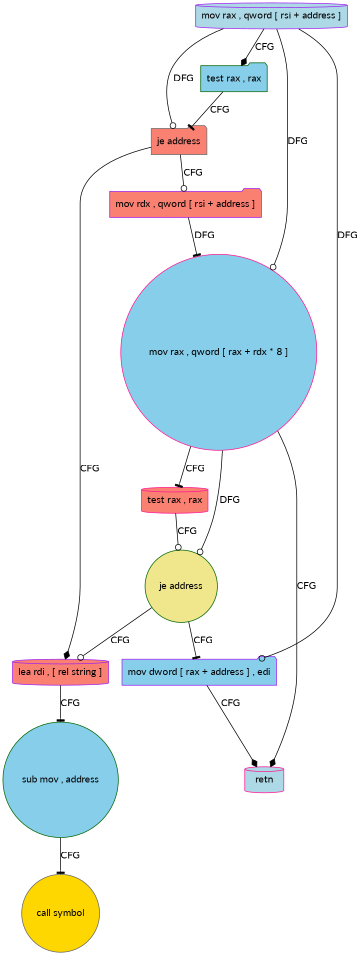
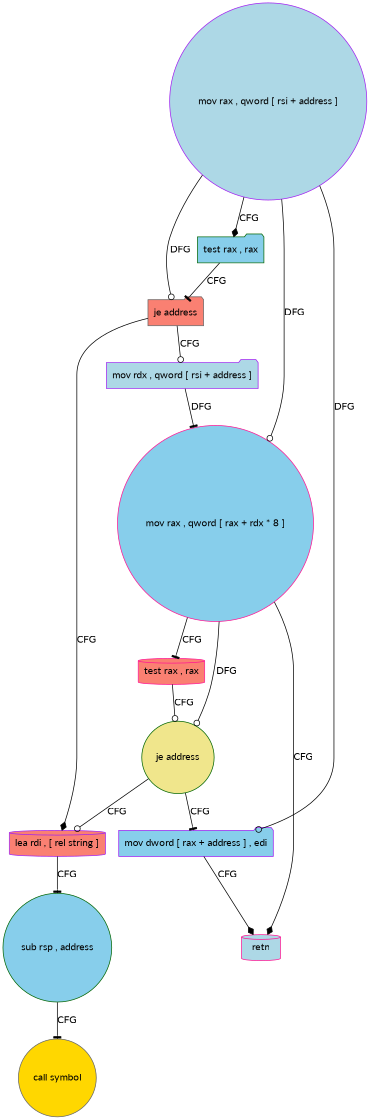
(272, 16) -> (268, 101)
(186, 204) -> (182, 376)
(61, 780) -> (57, 948)
